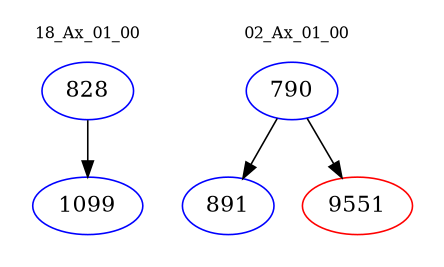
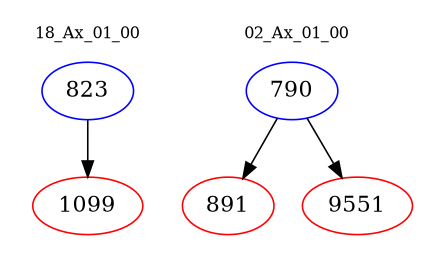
(88, 91) -> (88, 91)
(88, 206) -> (88, 206)
(228, 206) -> (228, 206)
